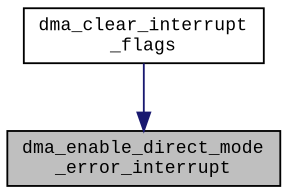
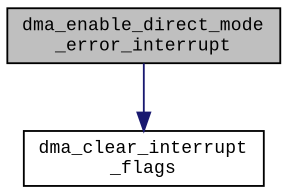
(144, 88) -> (144, 88)
